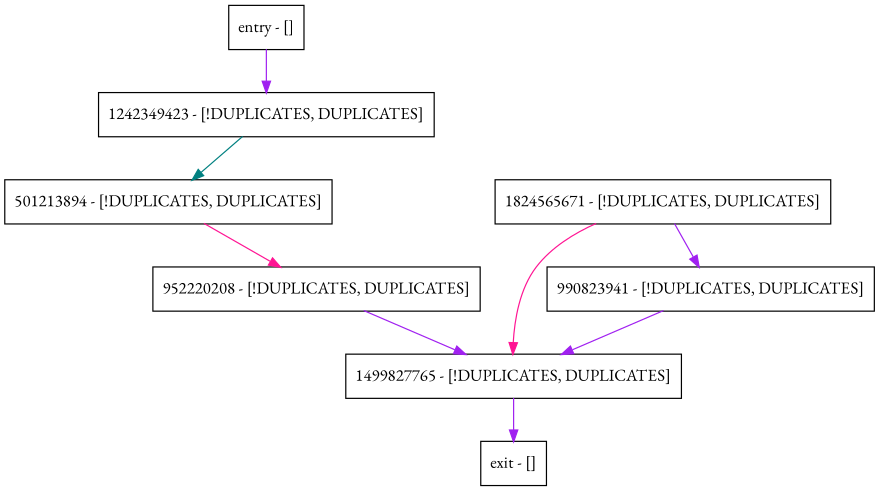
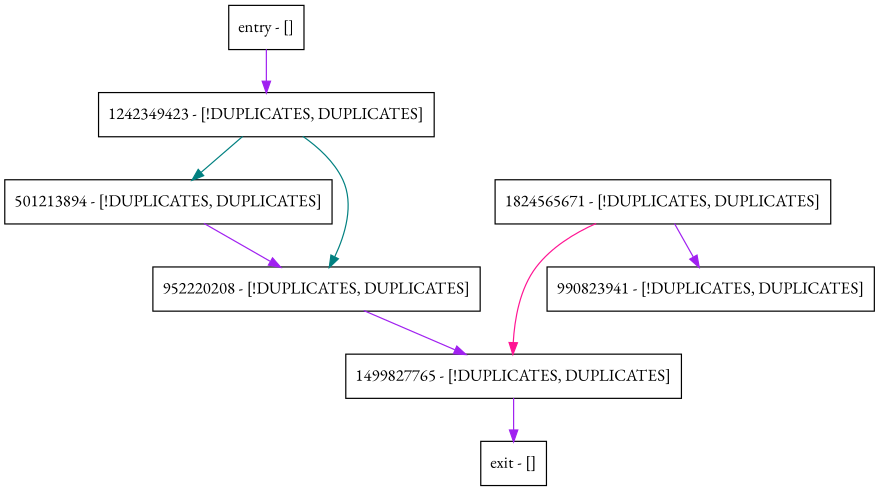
none -> (346, 189)
(237, 242) -> (237, 242)
(618, 330) -> none
